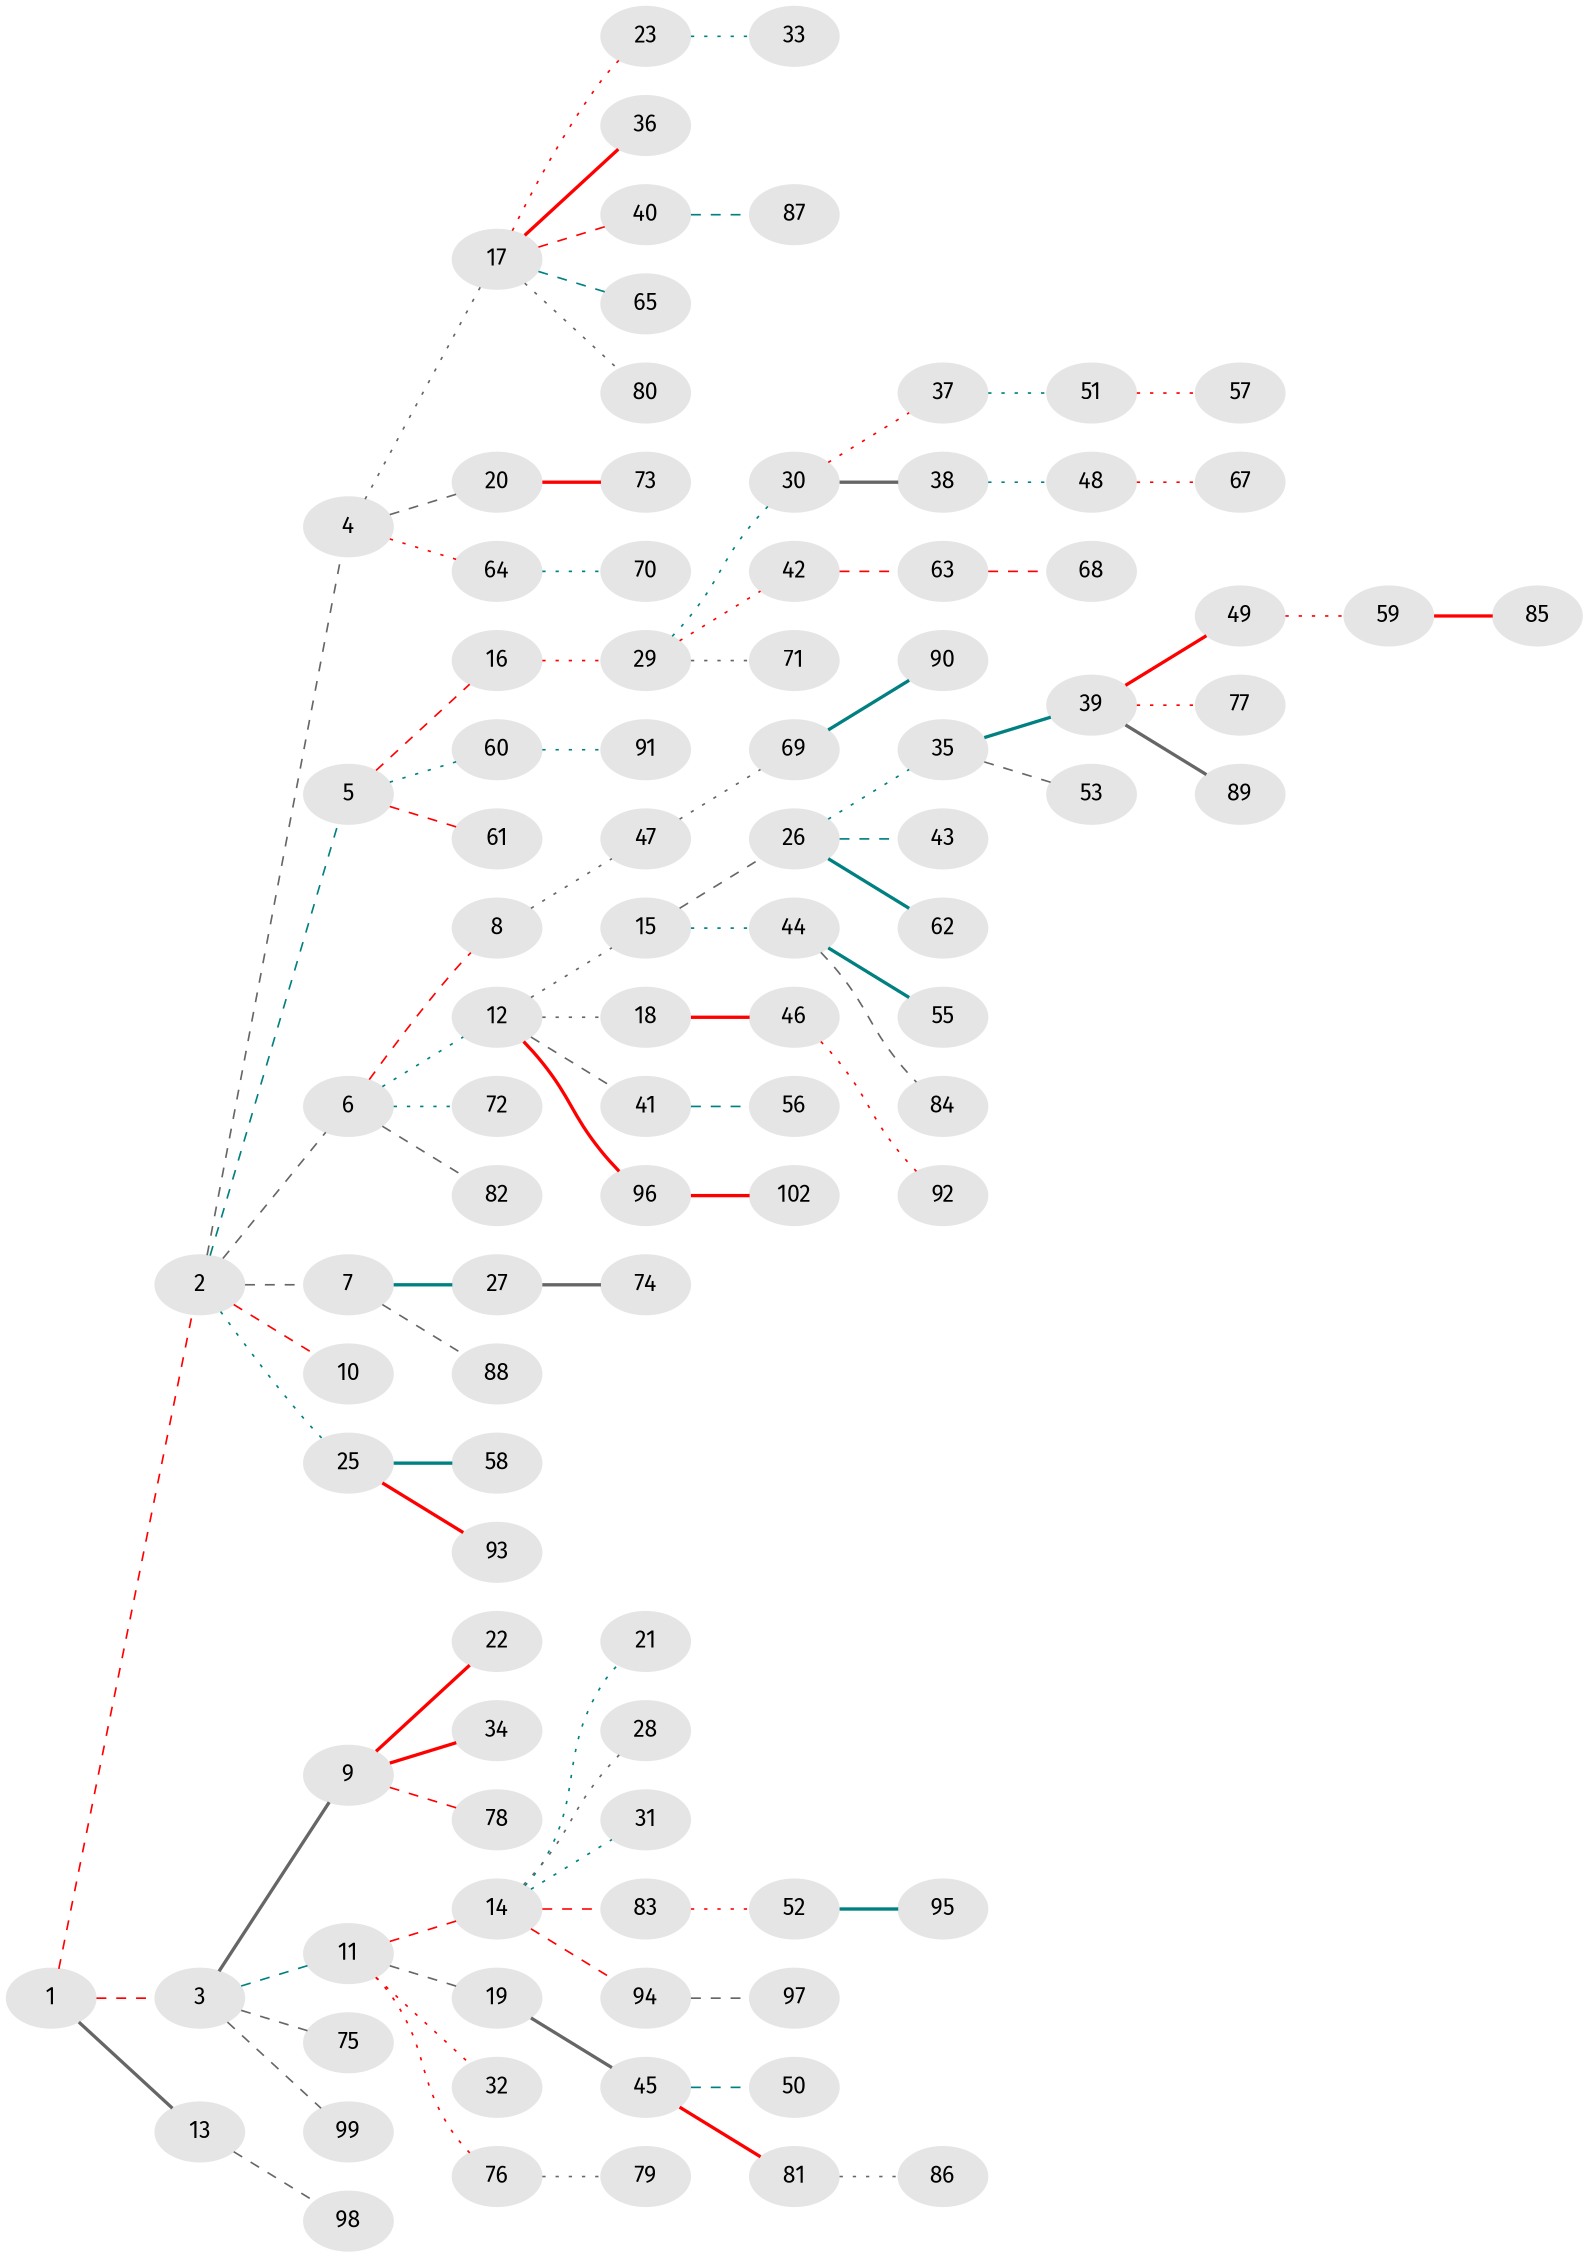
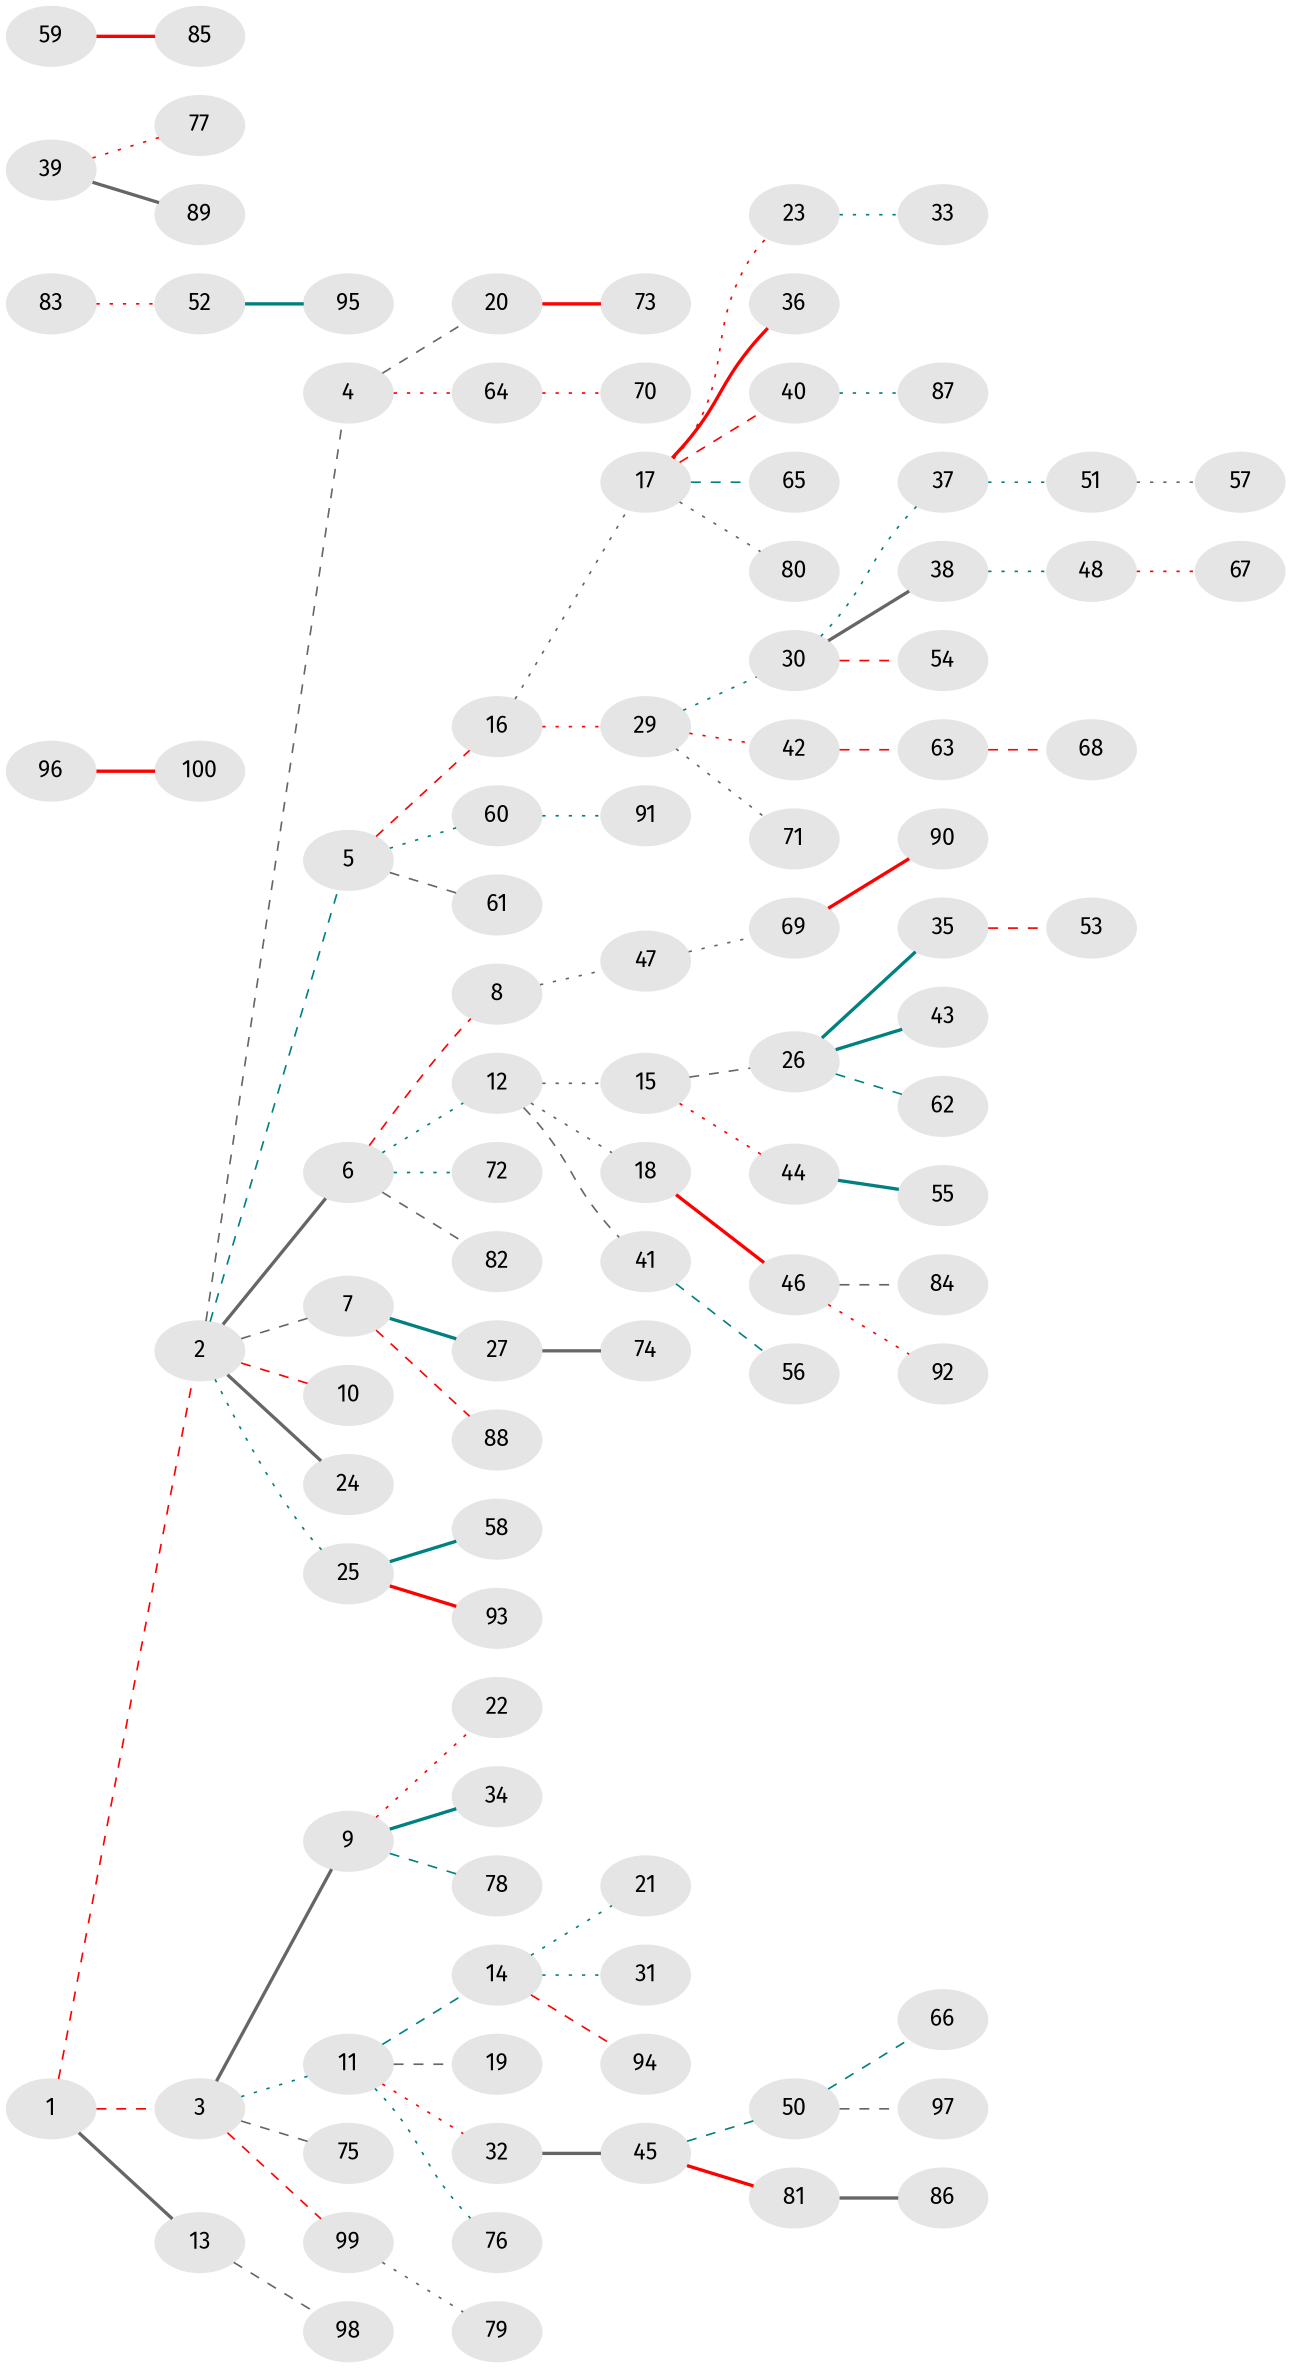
(720, 215) -> (869, 393)
(423, 393) -> (571, 605)
(1166, 393) -> (1166, 482)
(869, 438) -> (869, 571)
(572, 571) -> (572, 393)
(1240, 616) -> none
none -> (943, 661)
(869, 705) -> (869, 883)
(1018, 727) -> none
(1018, 772) -> (1018, 928)
(869, 794) -> (869, 995)
(423, 817) -> (423, 883)
(869, 839) -> (869, 1039)
(869, 884) -> (869, 1084)
(720, 928) -> (720, 1129)
(869, 1017) -> (869, 1285)
(571, 1106) -> none
(274, 1195) -> (274, 1261)
(794, 1196) -> (200, 771)
(423, 1329) -> (423, 1373)
none -> (348, 1485)
(423, 1708) -> (423, 1774)
(646, 1731) -> none
(423, 1753) -> (423, 1819)
(423, 1798) -> (423, 1864)
(572, 1909) -> none
(423, 1931) -> (423, 2020)
(274, 1976) -> (274, 2086)
(720, 1998) -> (869, 2109)
none -> (943, 2020)
(571, 2043) -> (572, 2153)
(274, 2065) -> (274, 2176)
(423, 2065) -> (423, 2153)
(572, 2177) -> (423, 2287)
(869, 2177) -> (869, 2198)
